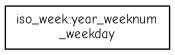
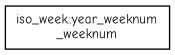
(87, 28) -> (87, 28)
